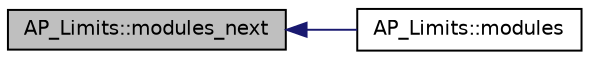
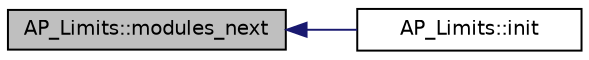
(469, 30) -> (469, 30)
